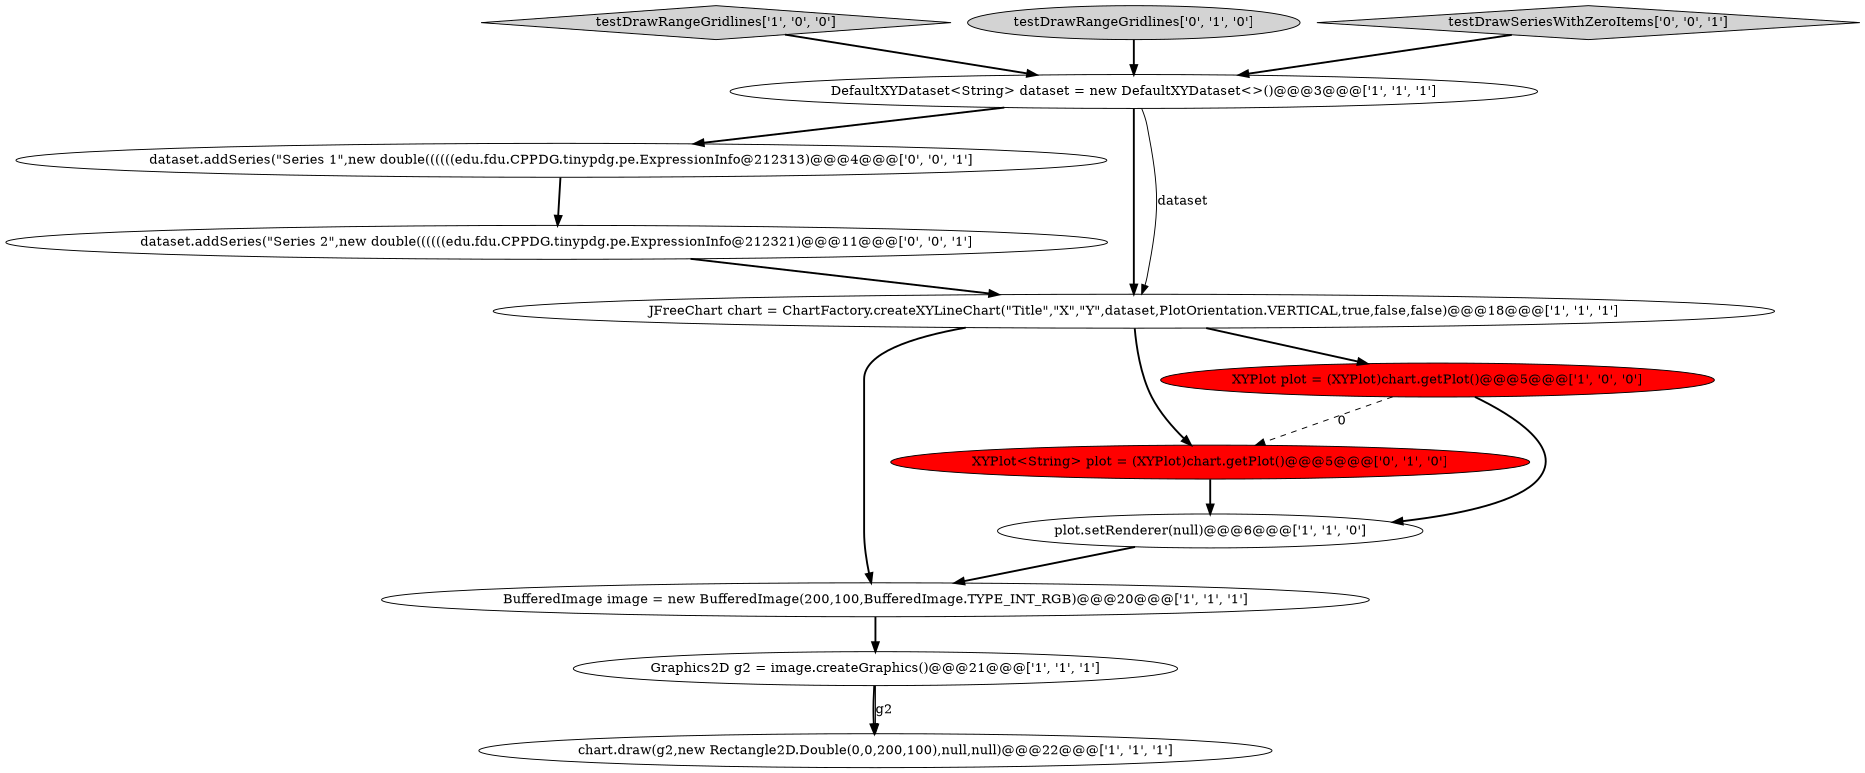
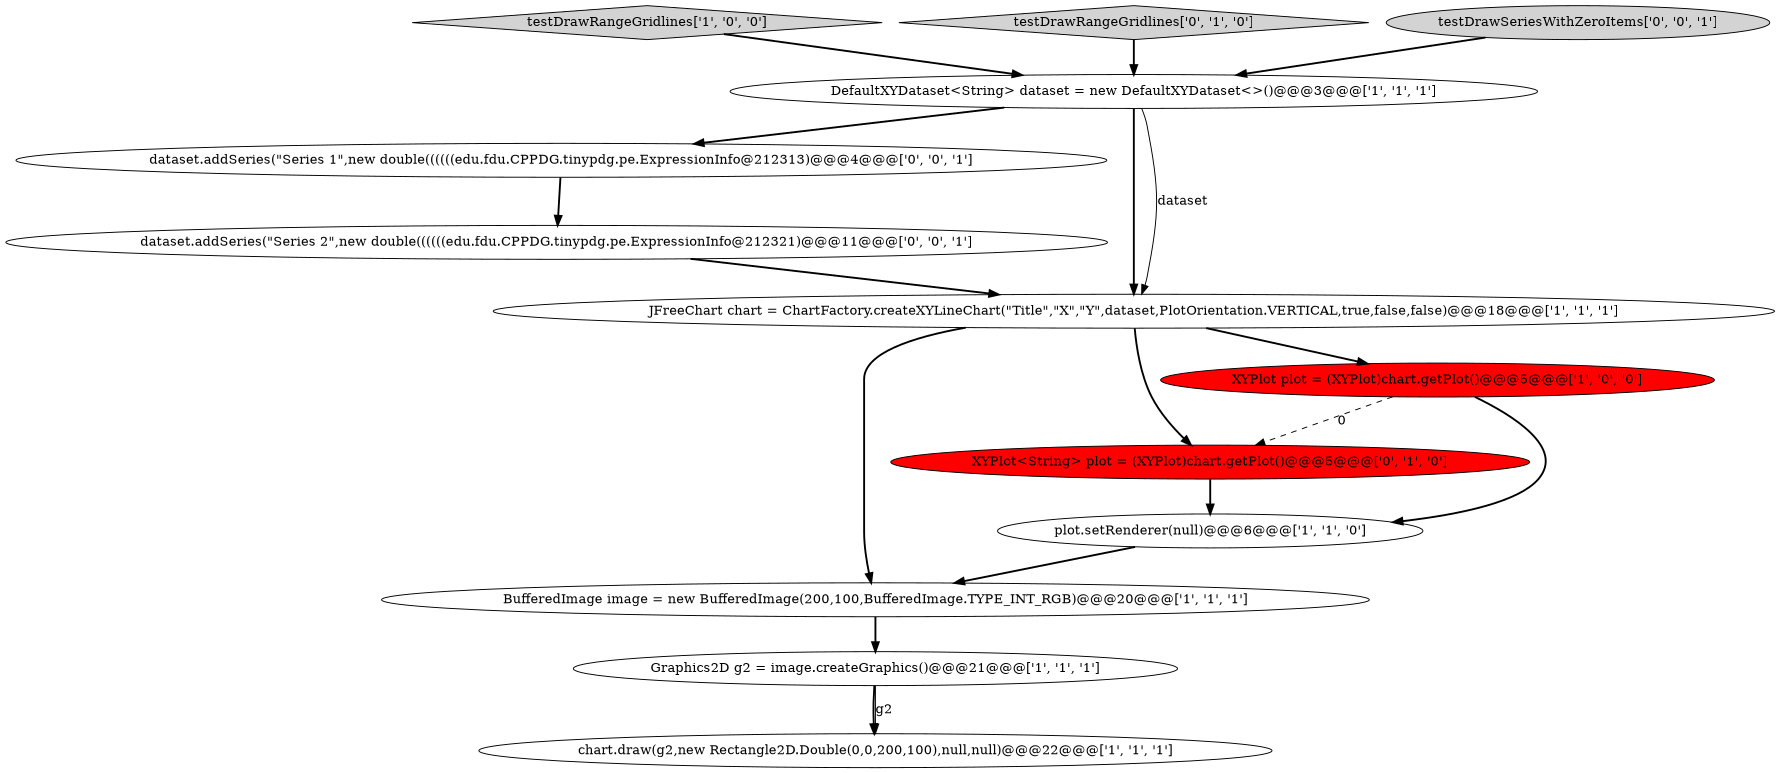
(1134, 23) -> (1134, 23)
(1588, 23) -> (1578, 23)
